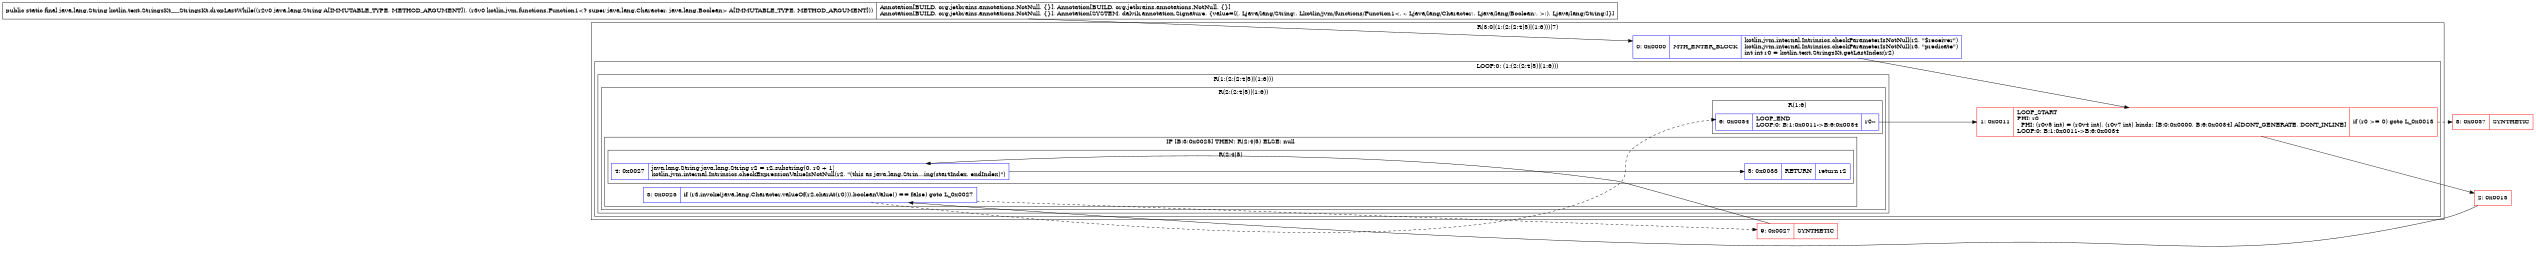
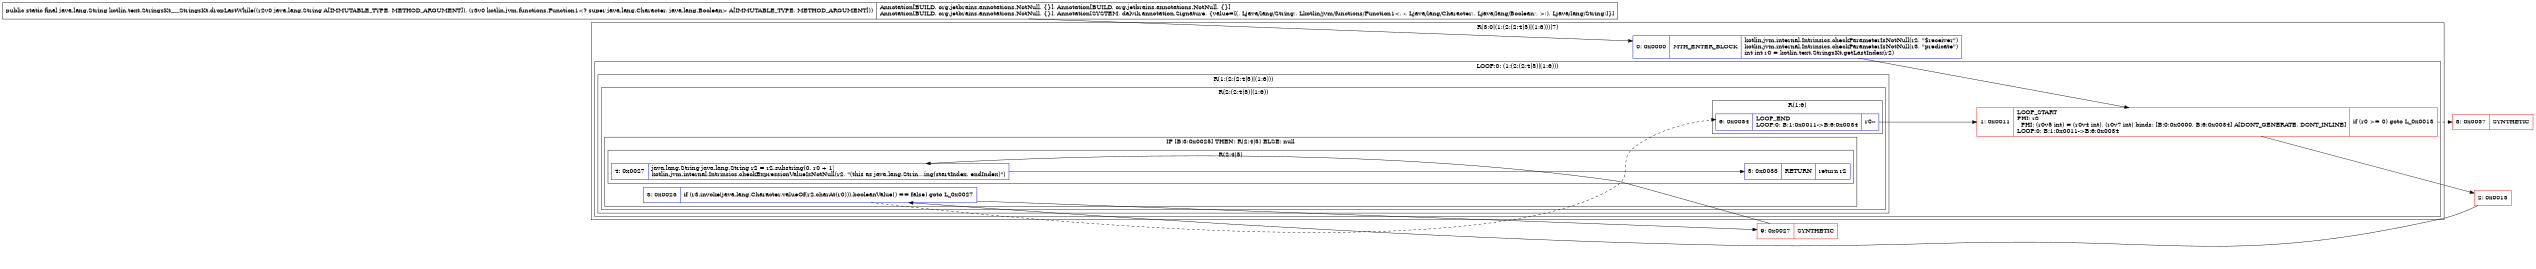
(1559, 222) -> (1559, 222)
